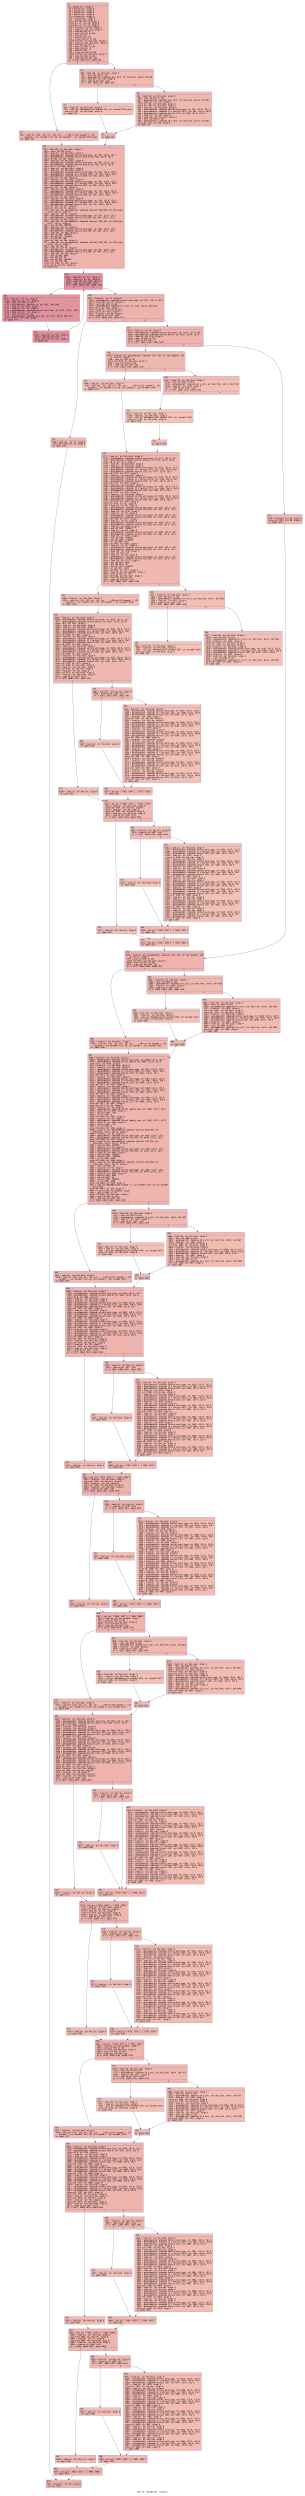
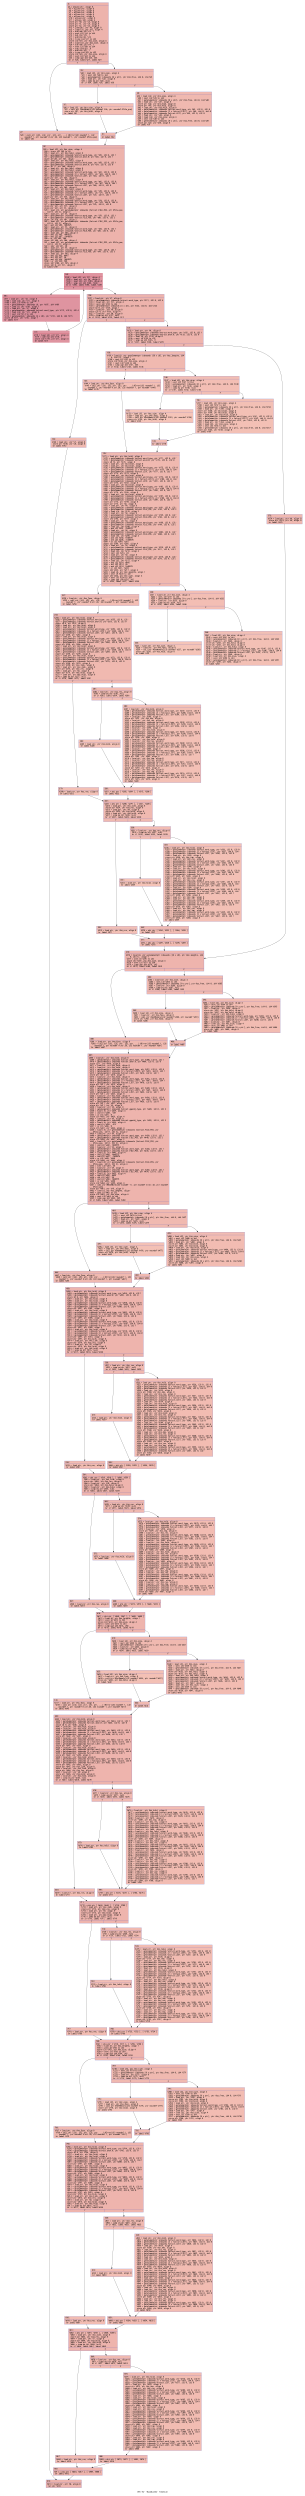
none -> (235, 416)
(100, 2412) -> none
